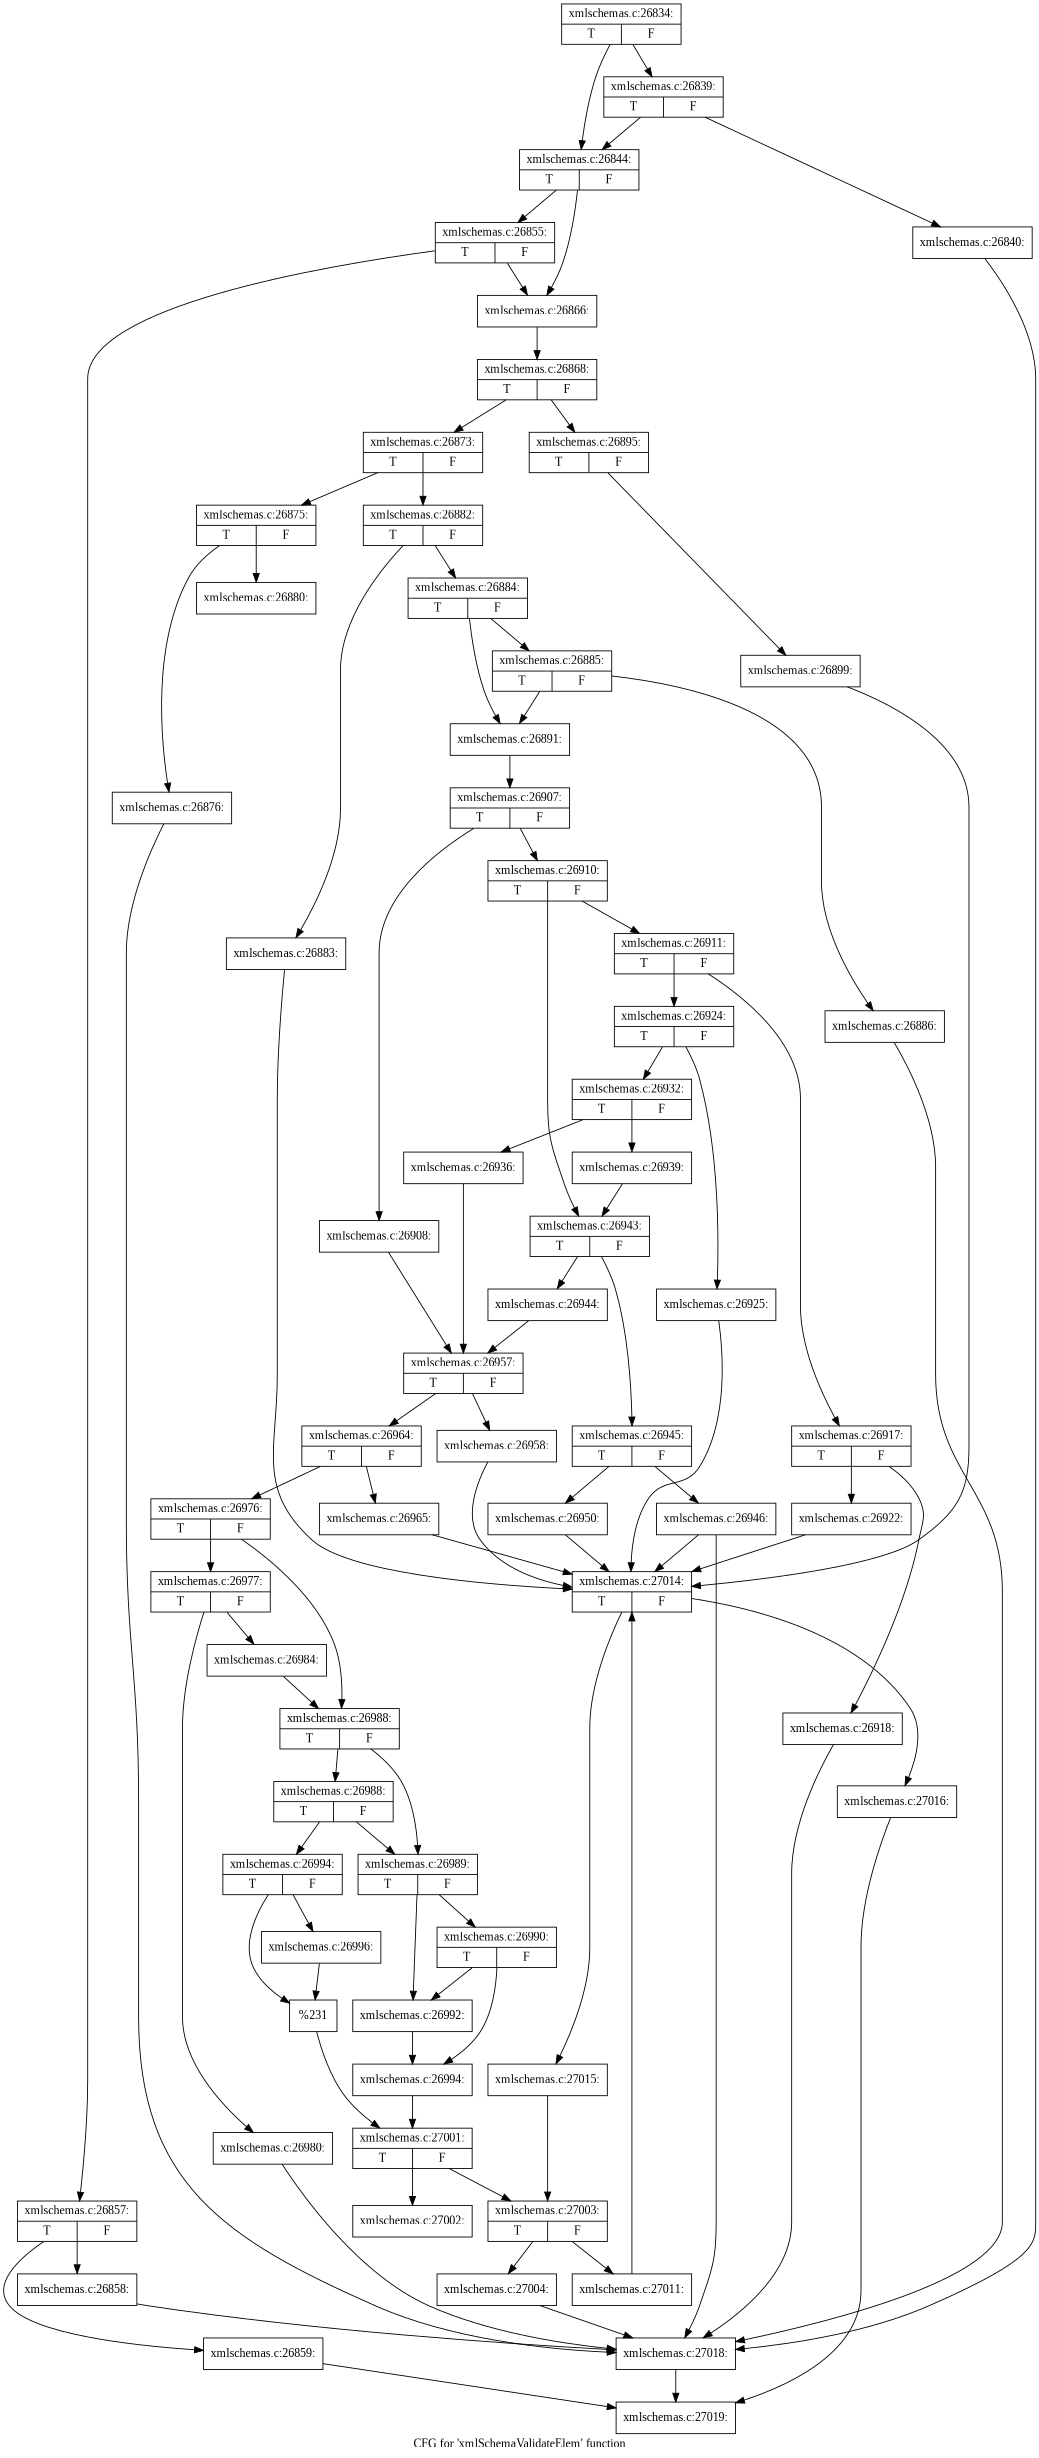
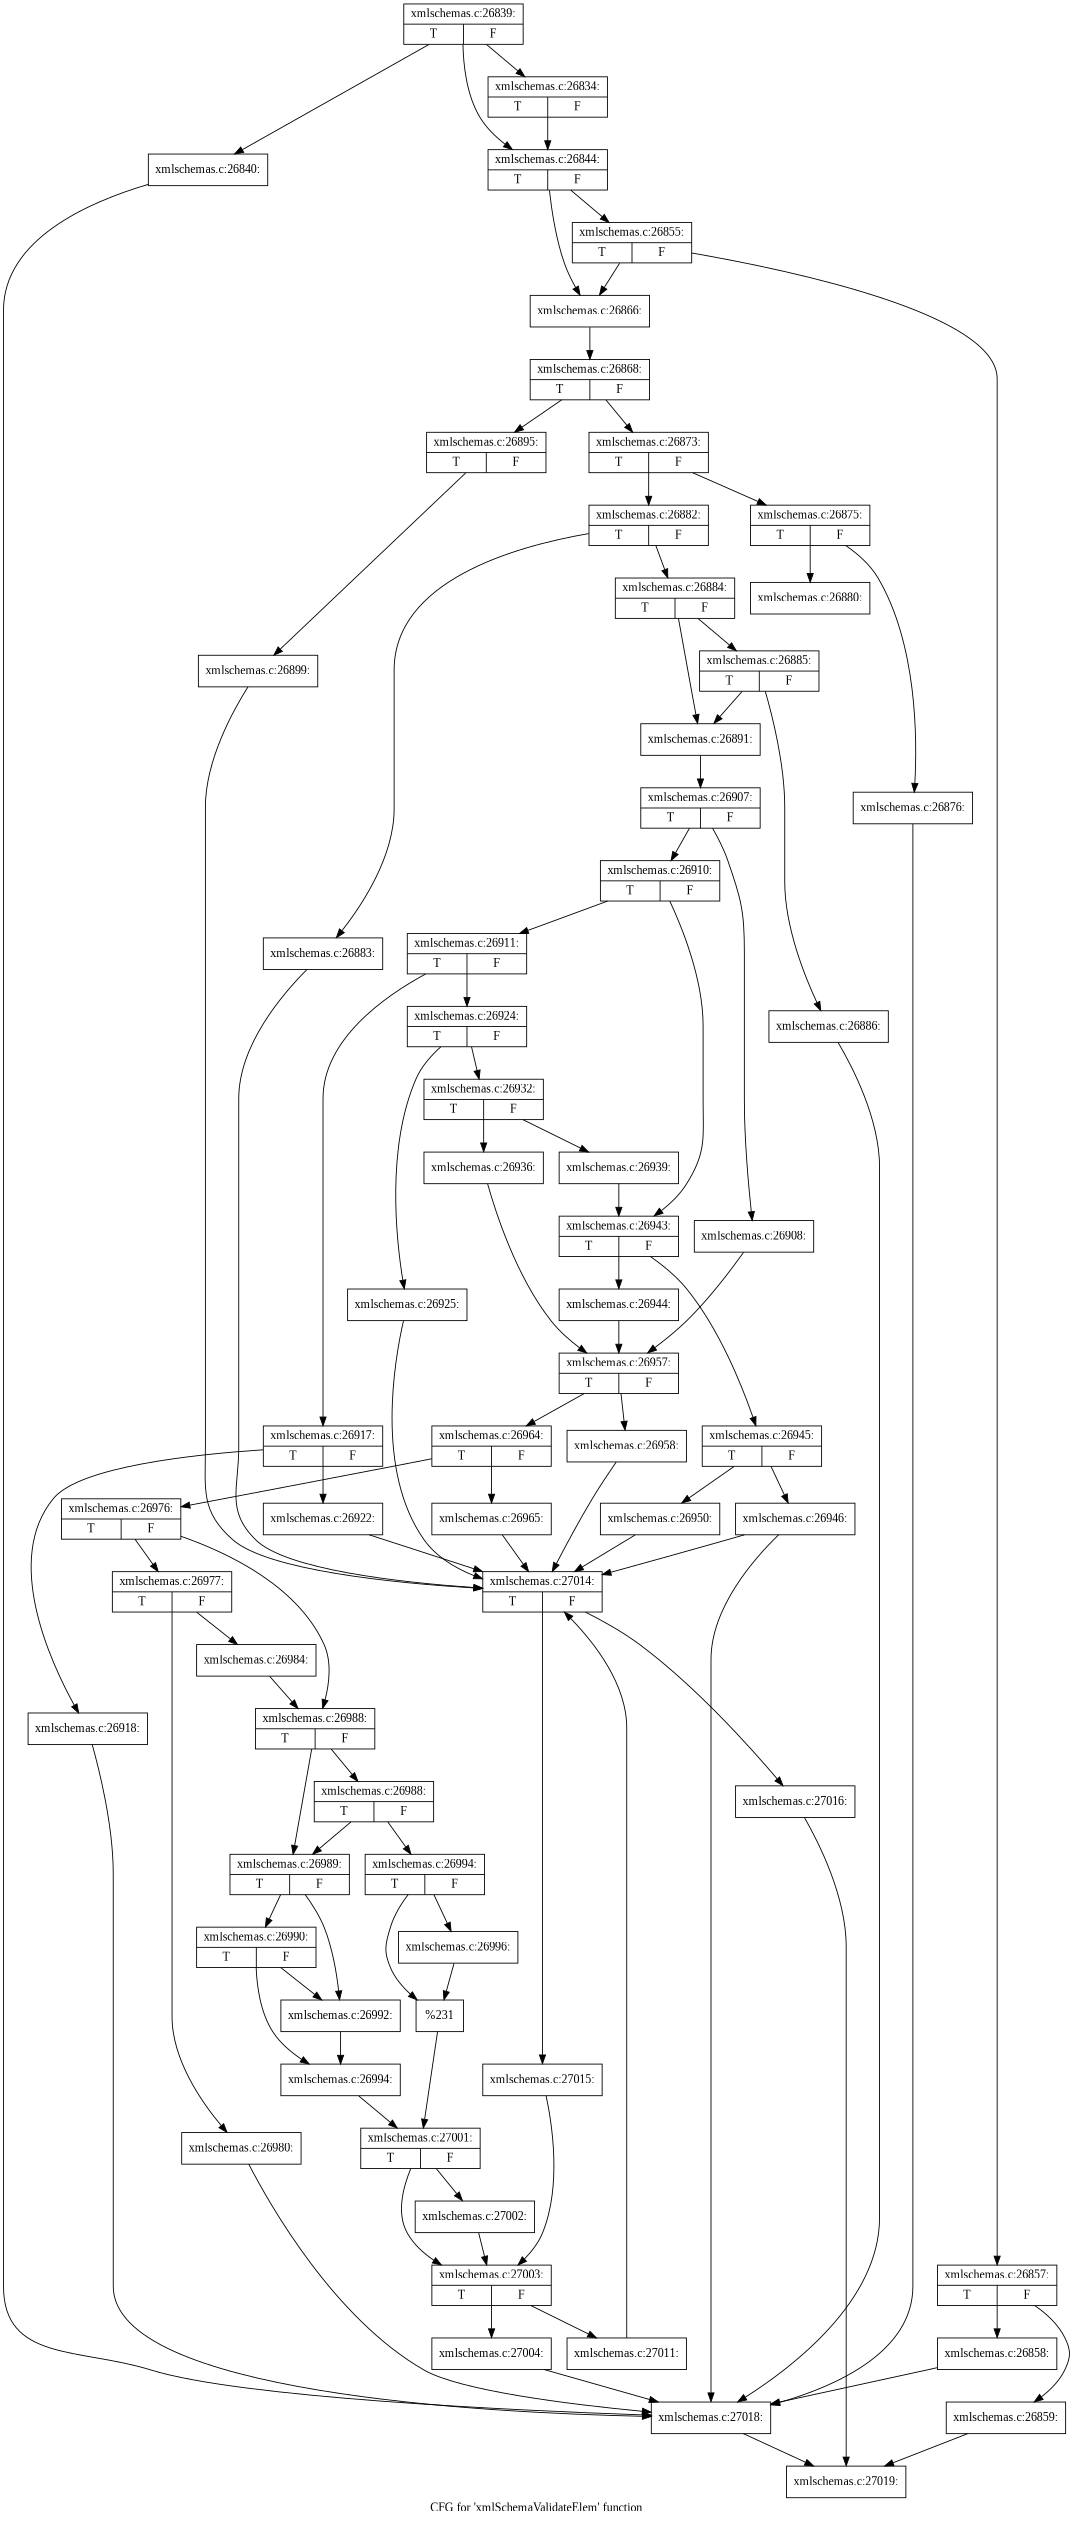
(640, 57) -> (502, 58)
none -> (482, 2245)
